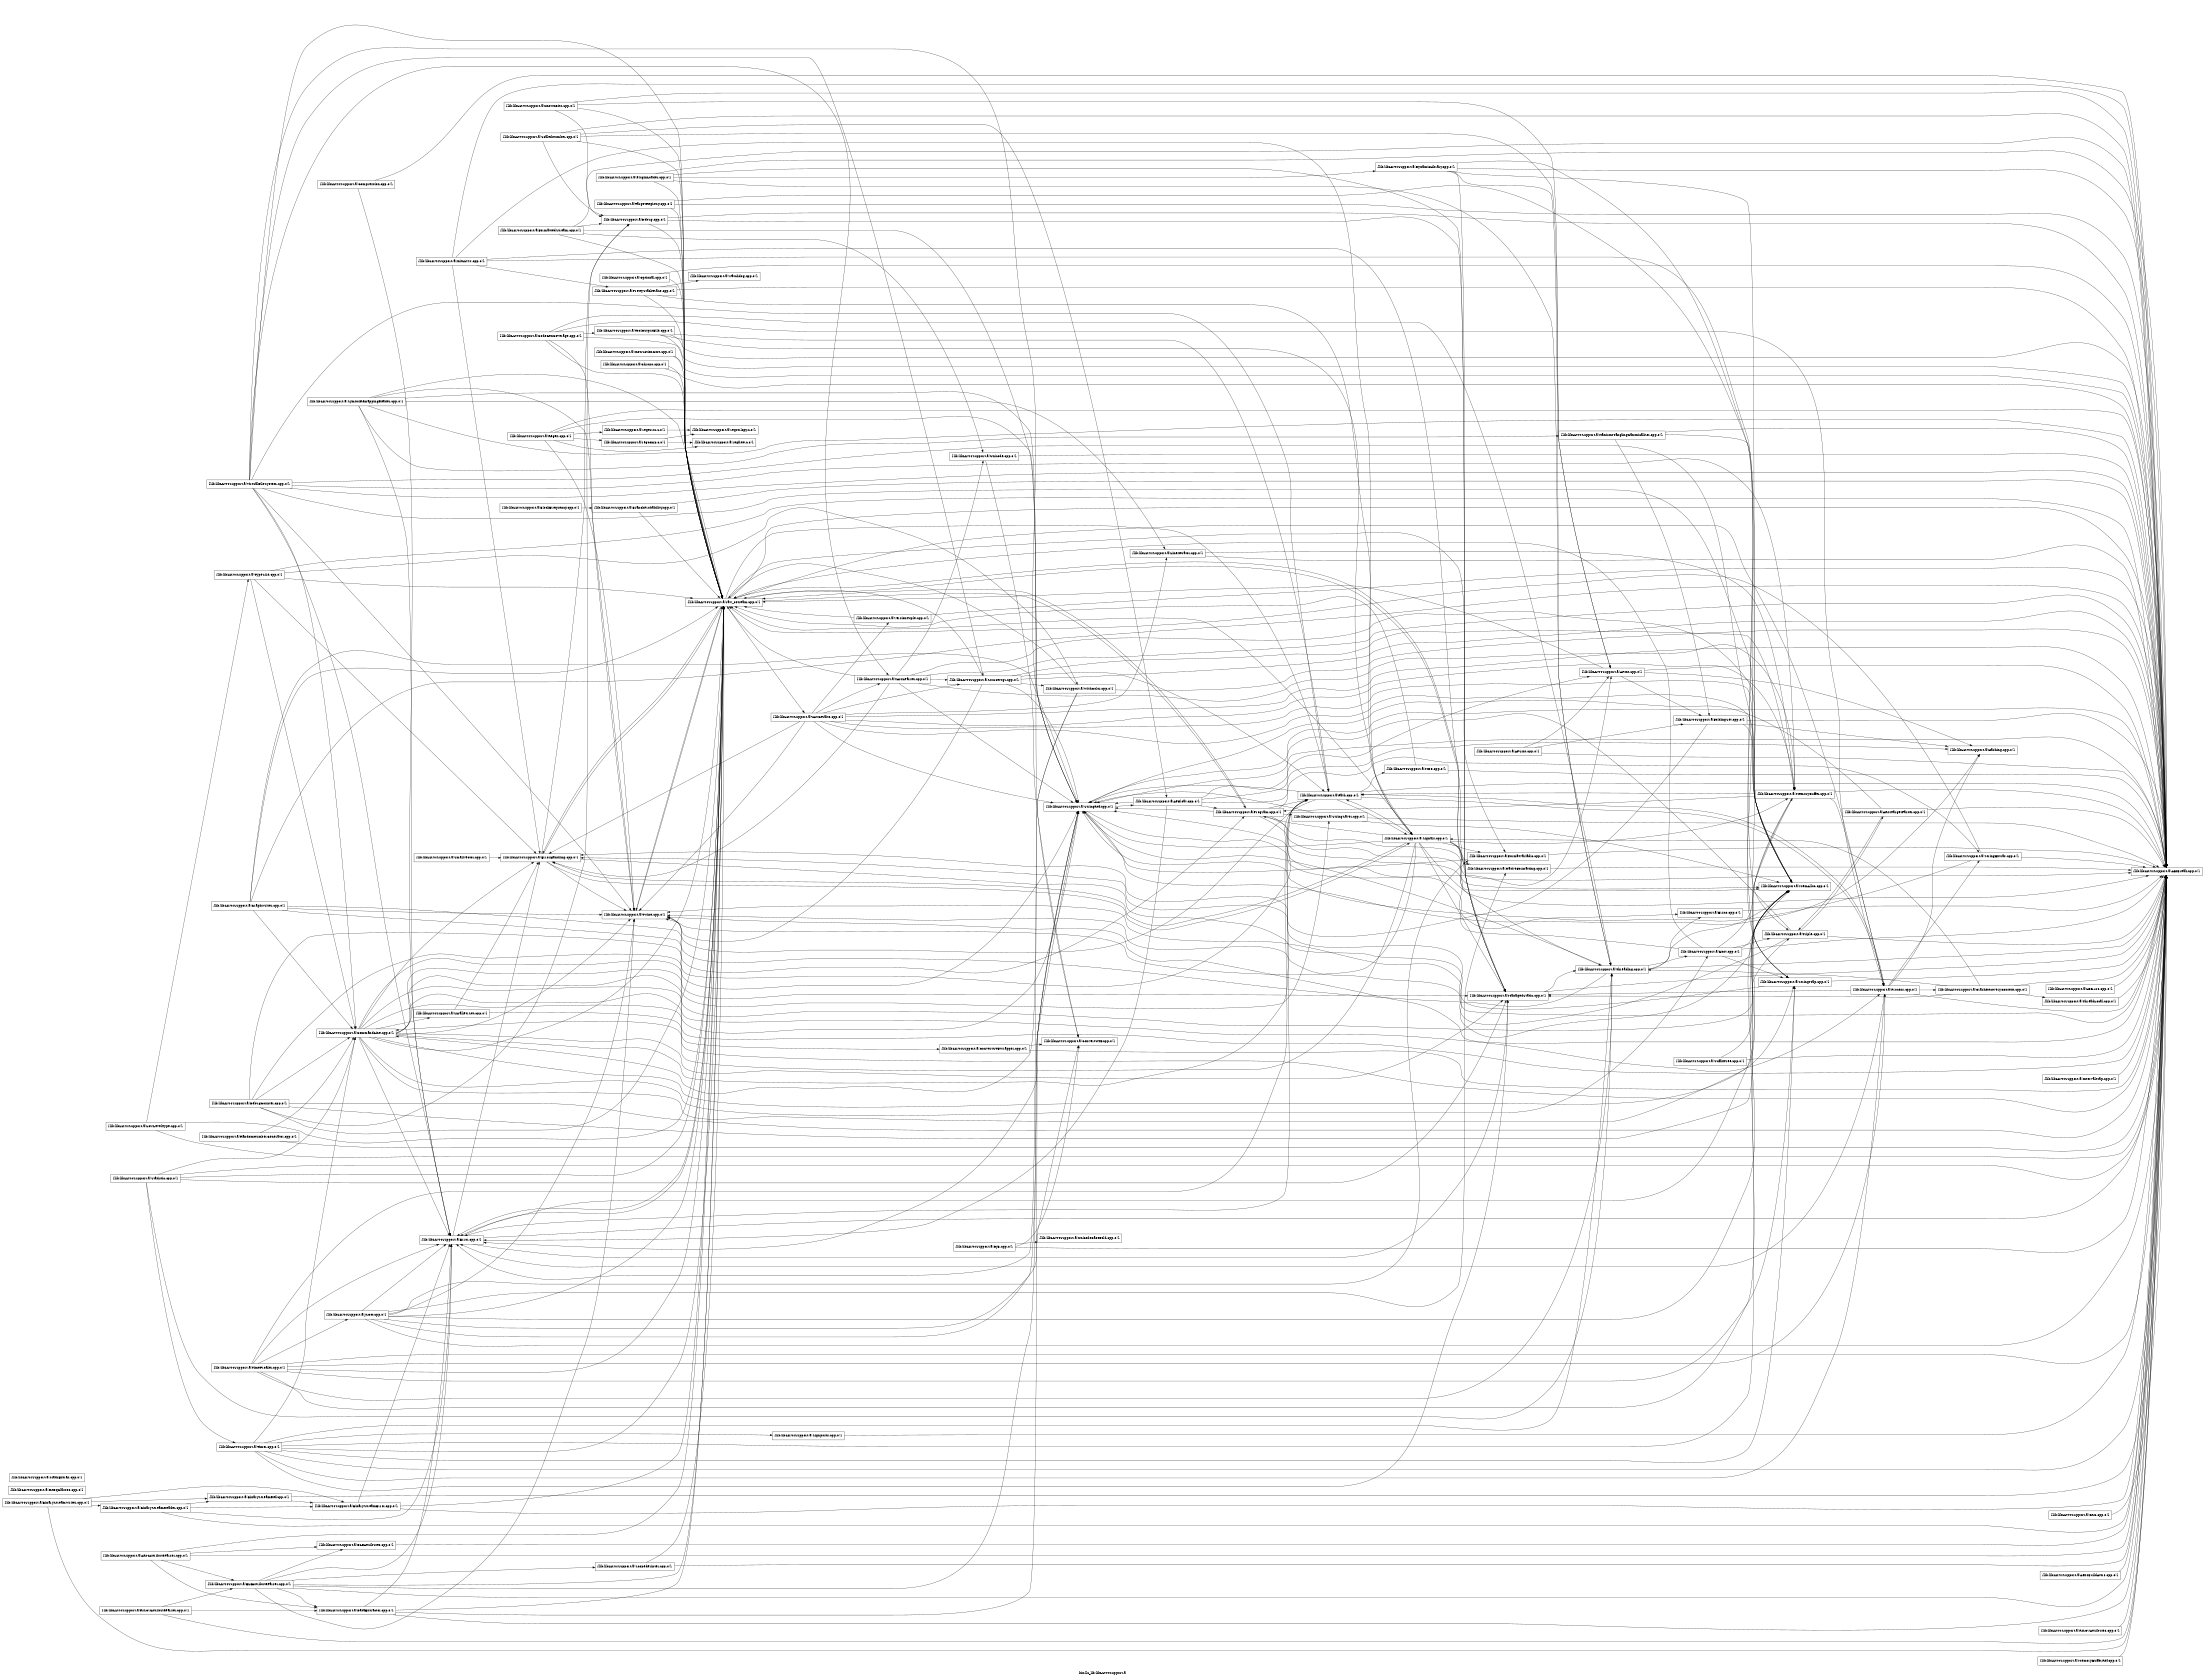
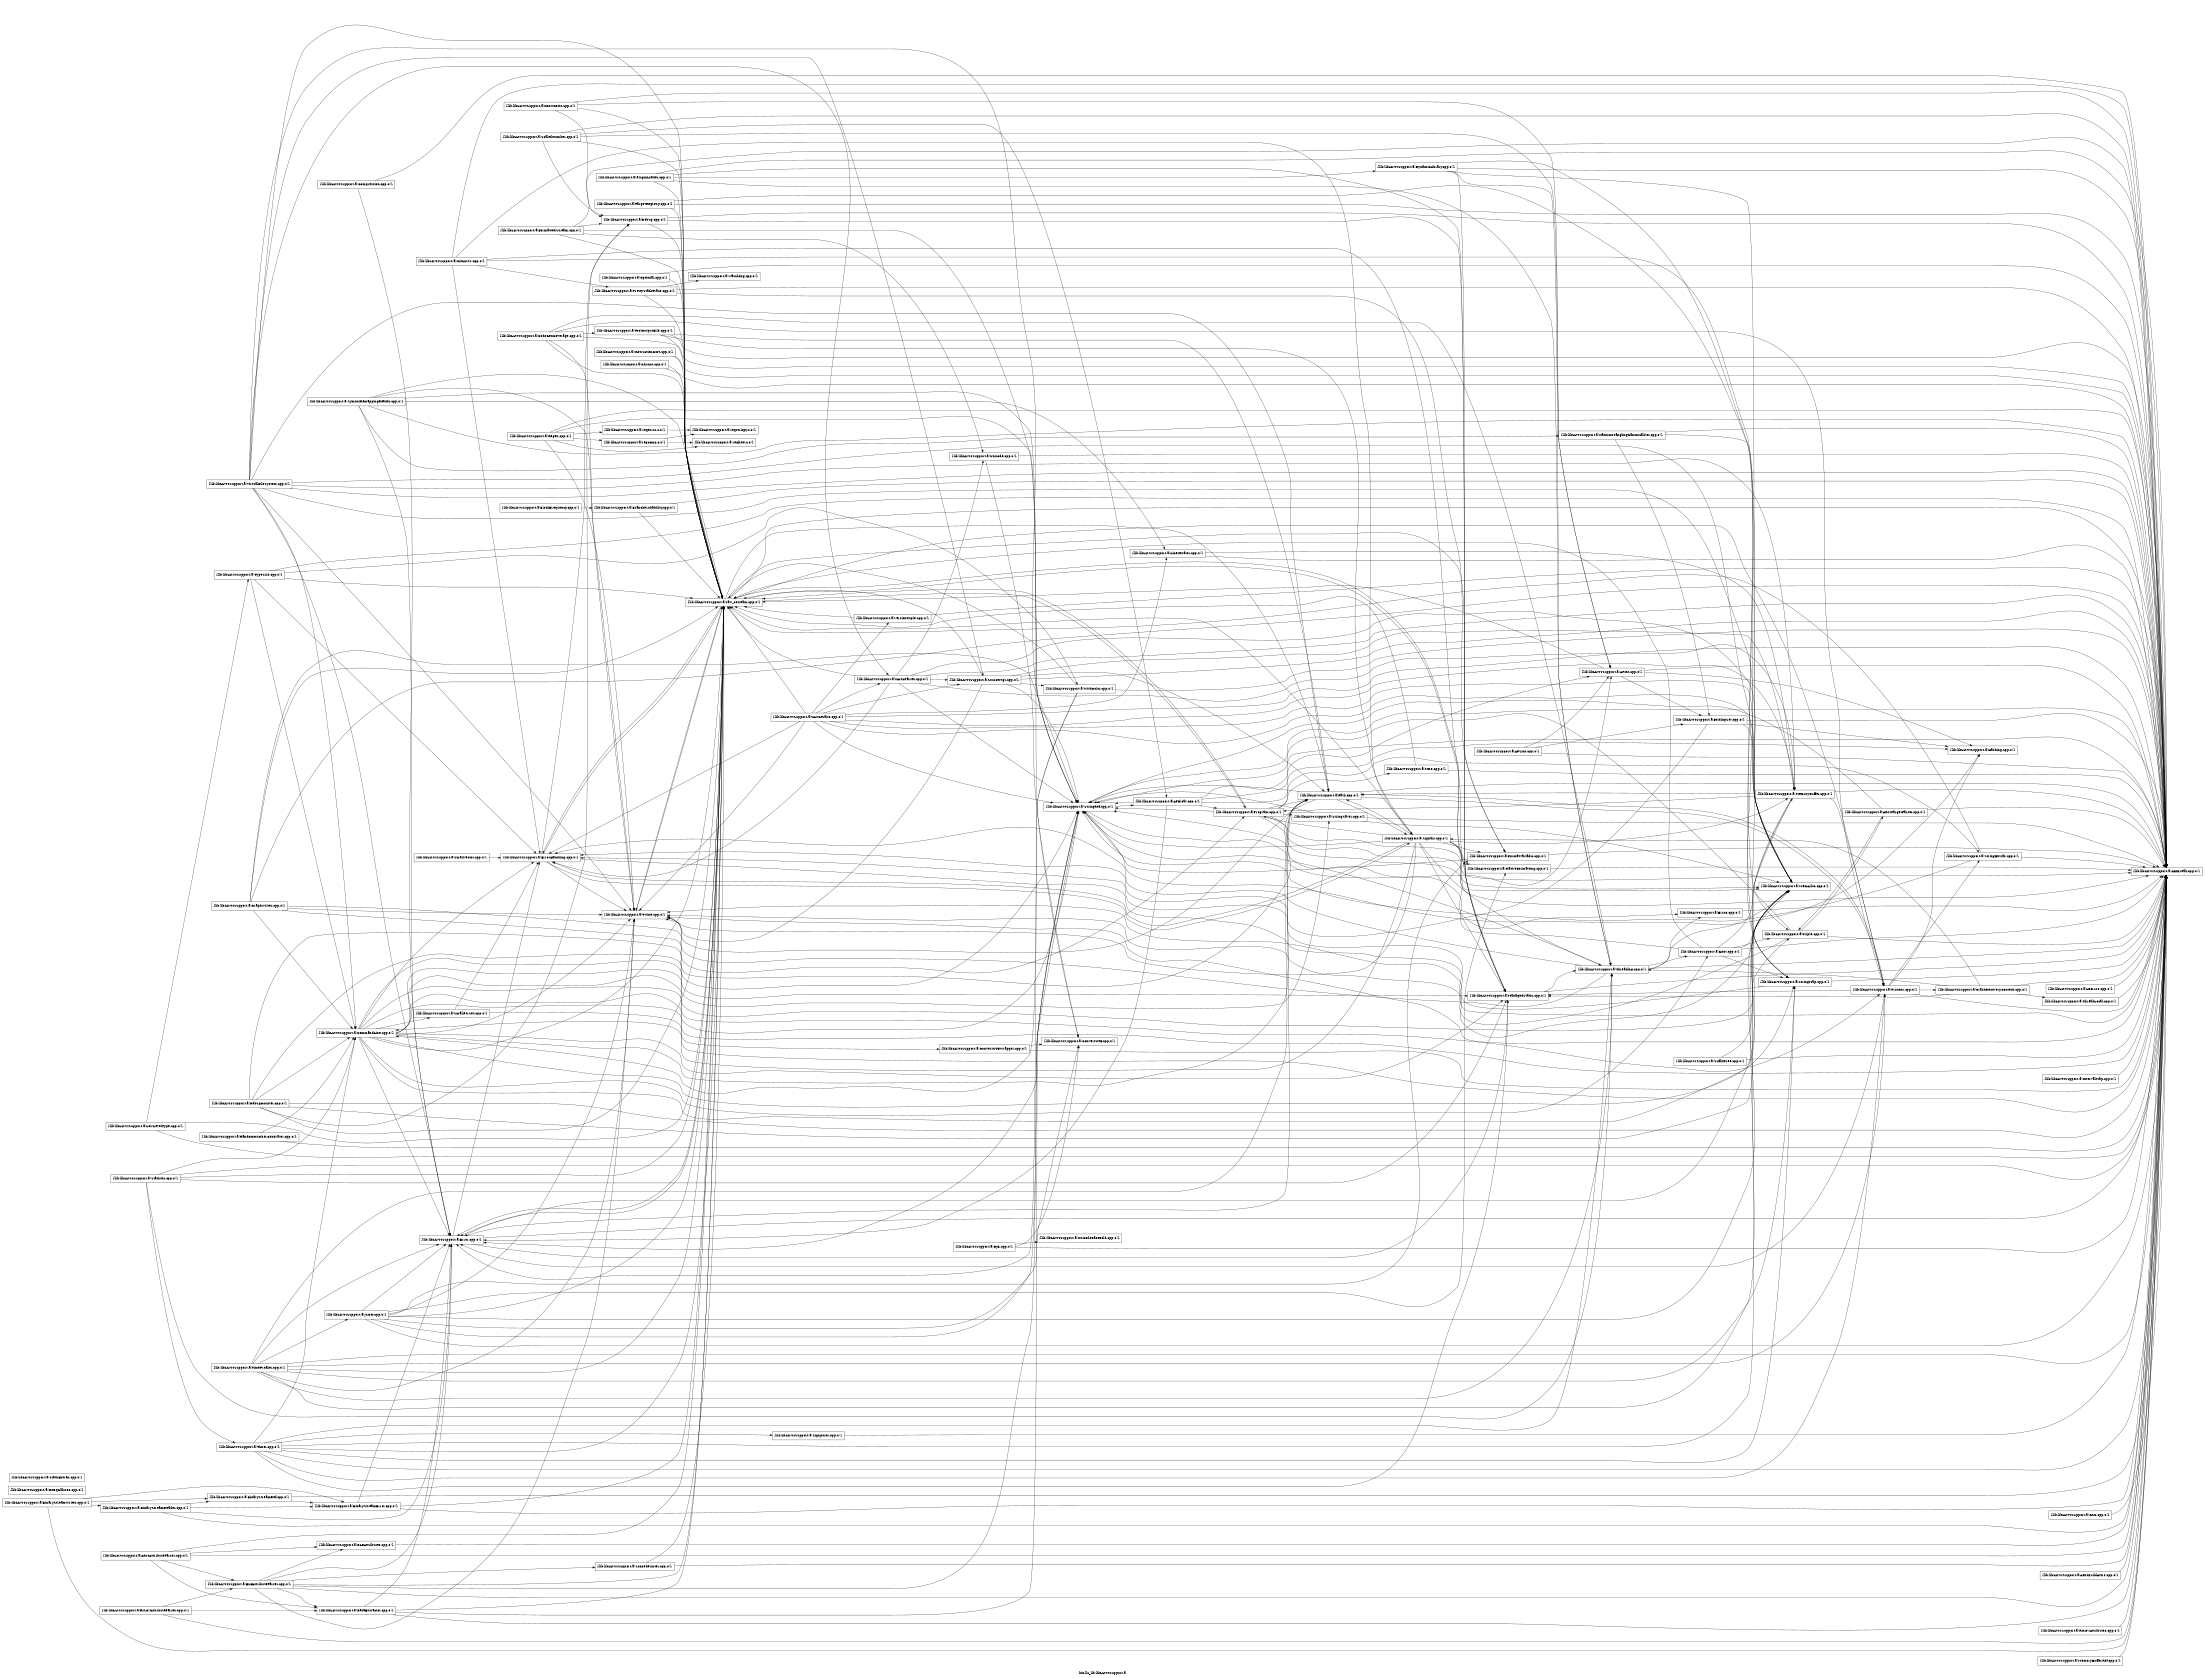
(1252, 305) -> (1316, 296)
(765, 659) -> (768, 660)
(1372, 781) -> (1324, 780)
none -> (1084, 842)
none -> (575, 1271)
